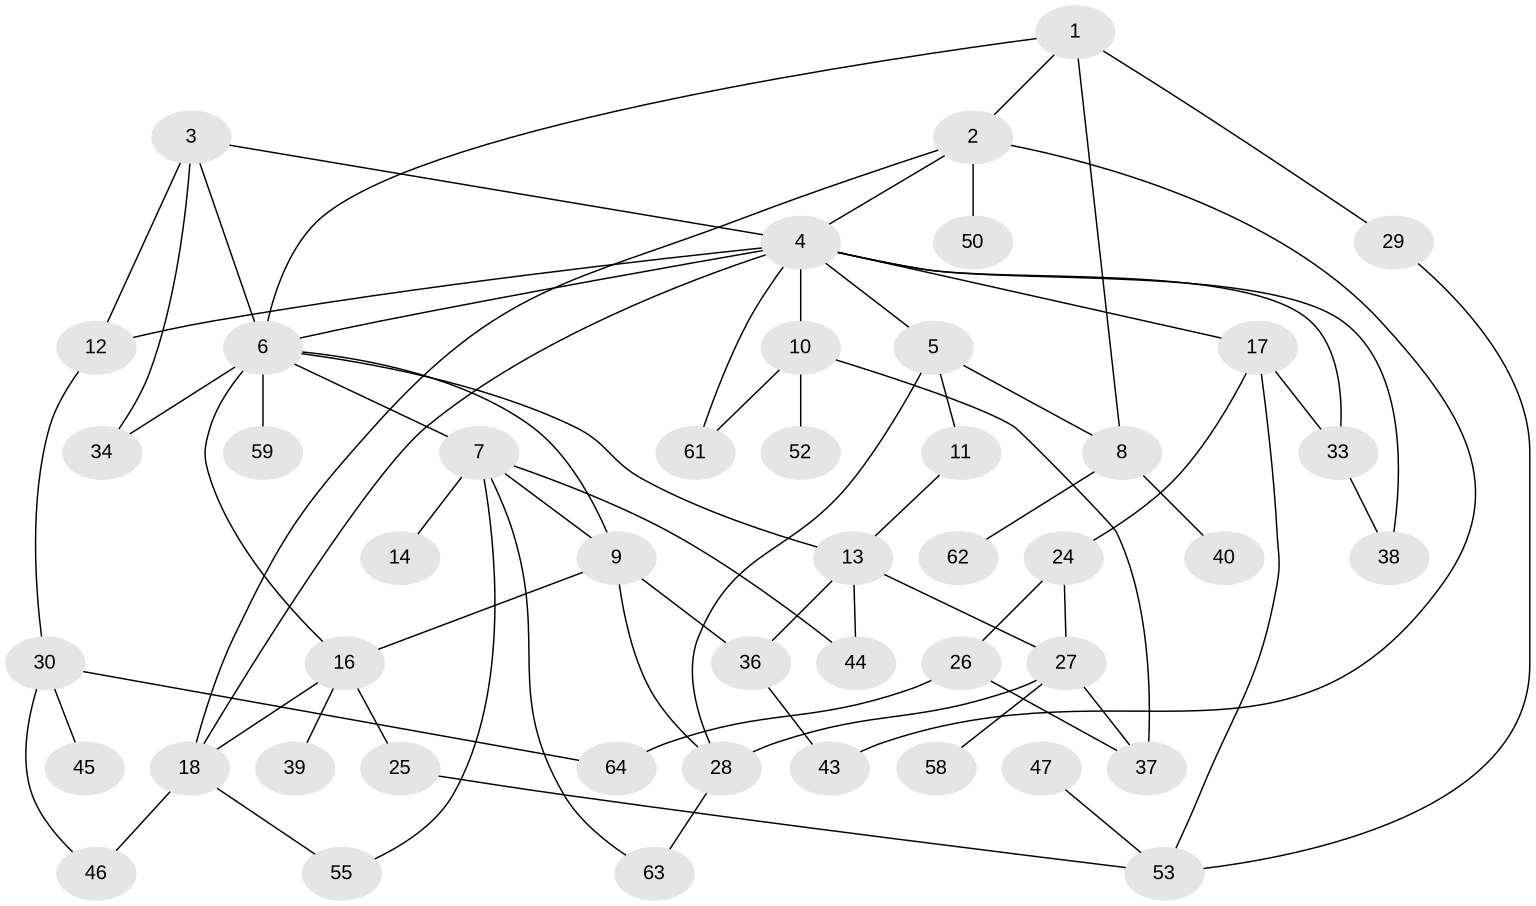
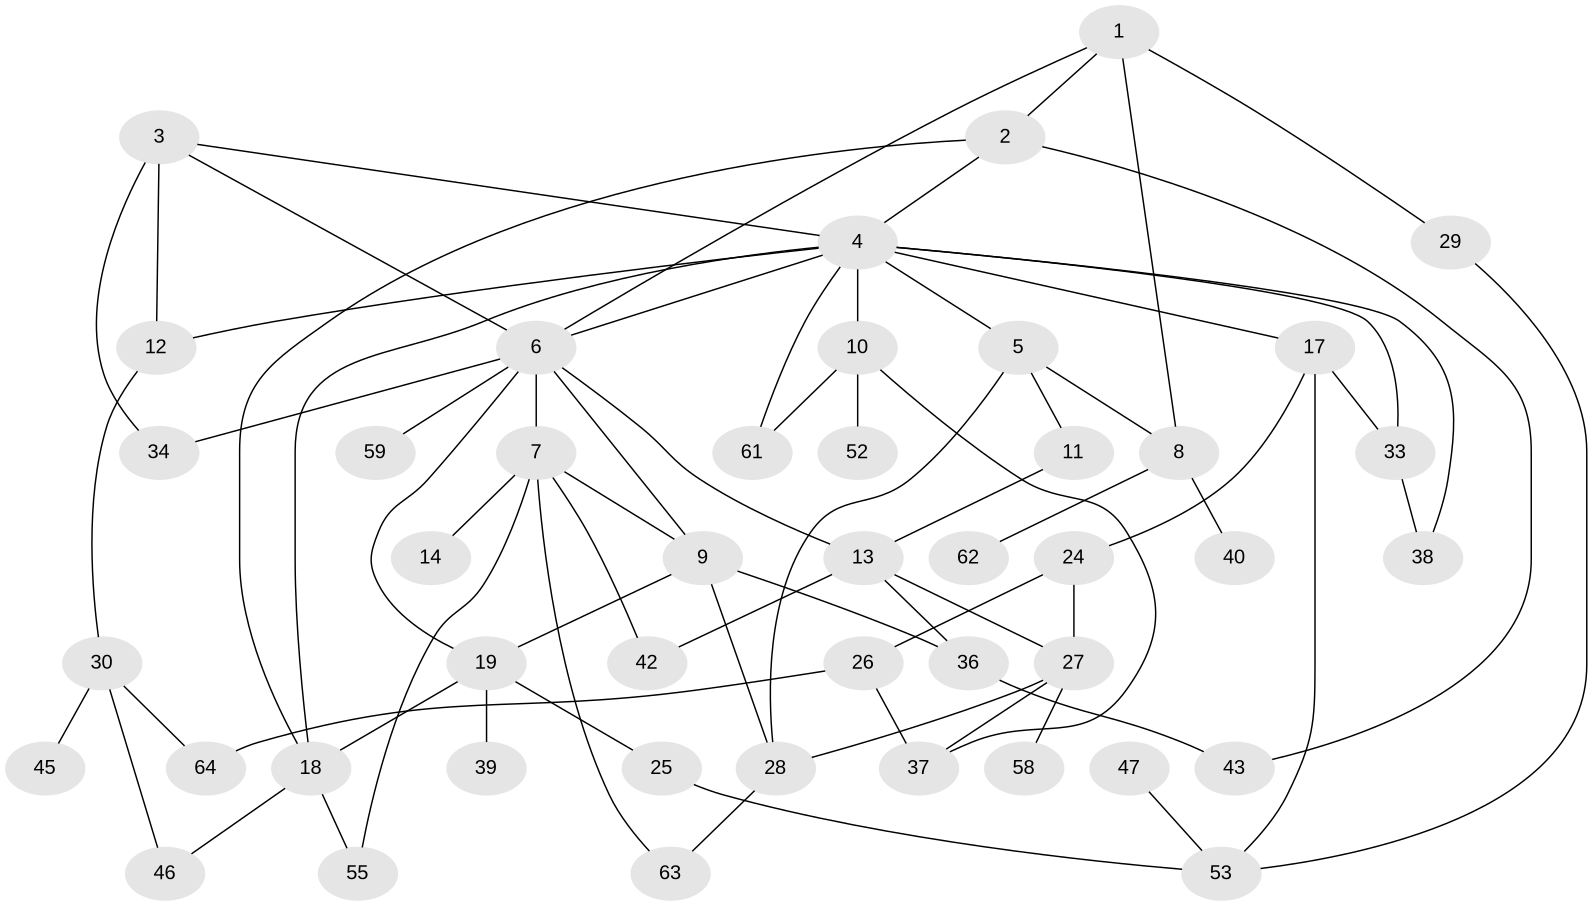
(973, 243) -> none
(345, 663) -> (487, 663)
(856, 663) -> (647, 663)
